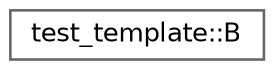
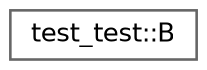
(137, 35) -> (104, 35)
